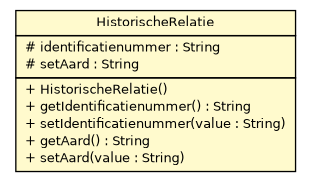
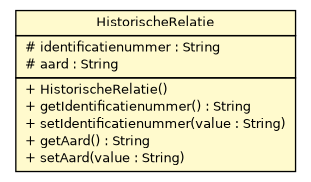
(82, 65) -> (72, 65)
